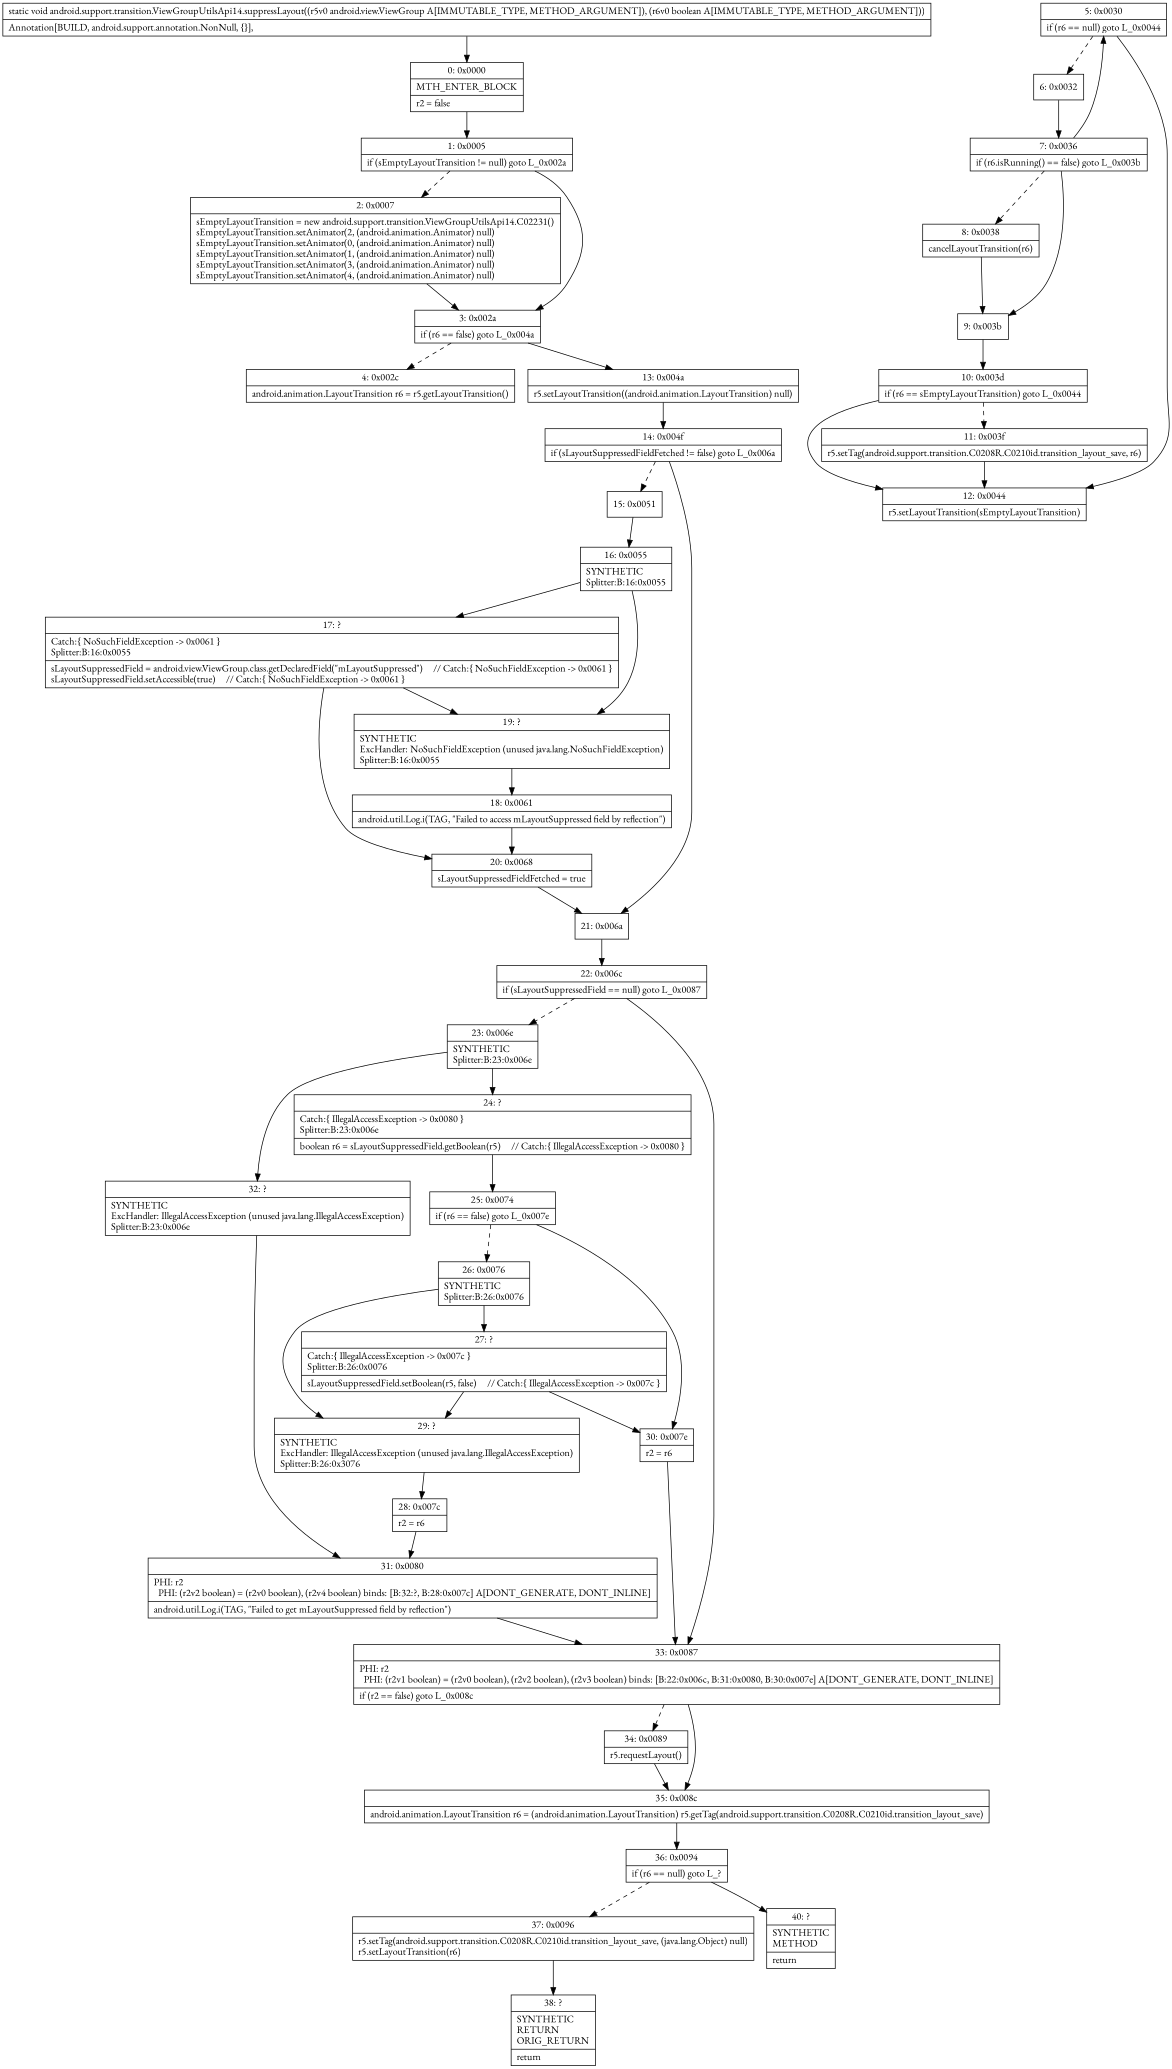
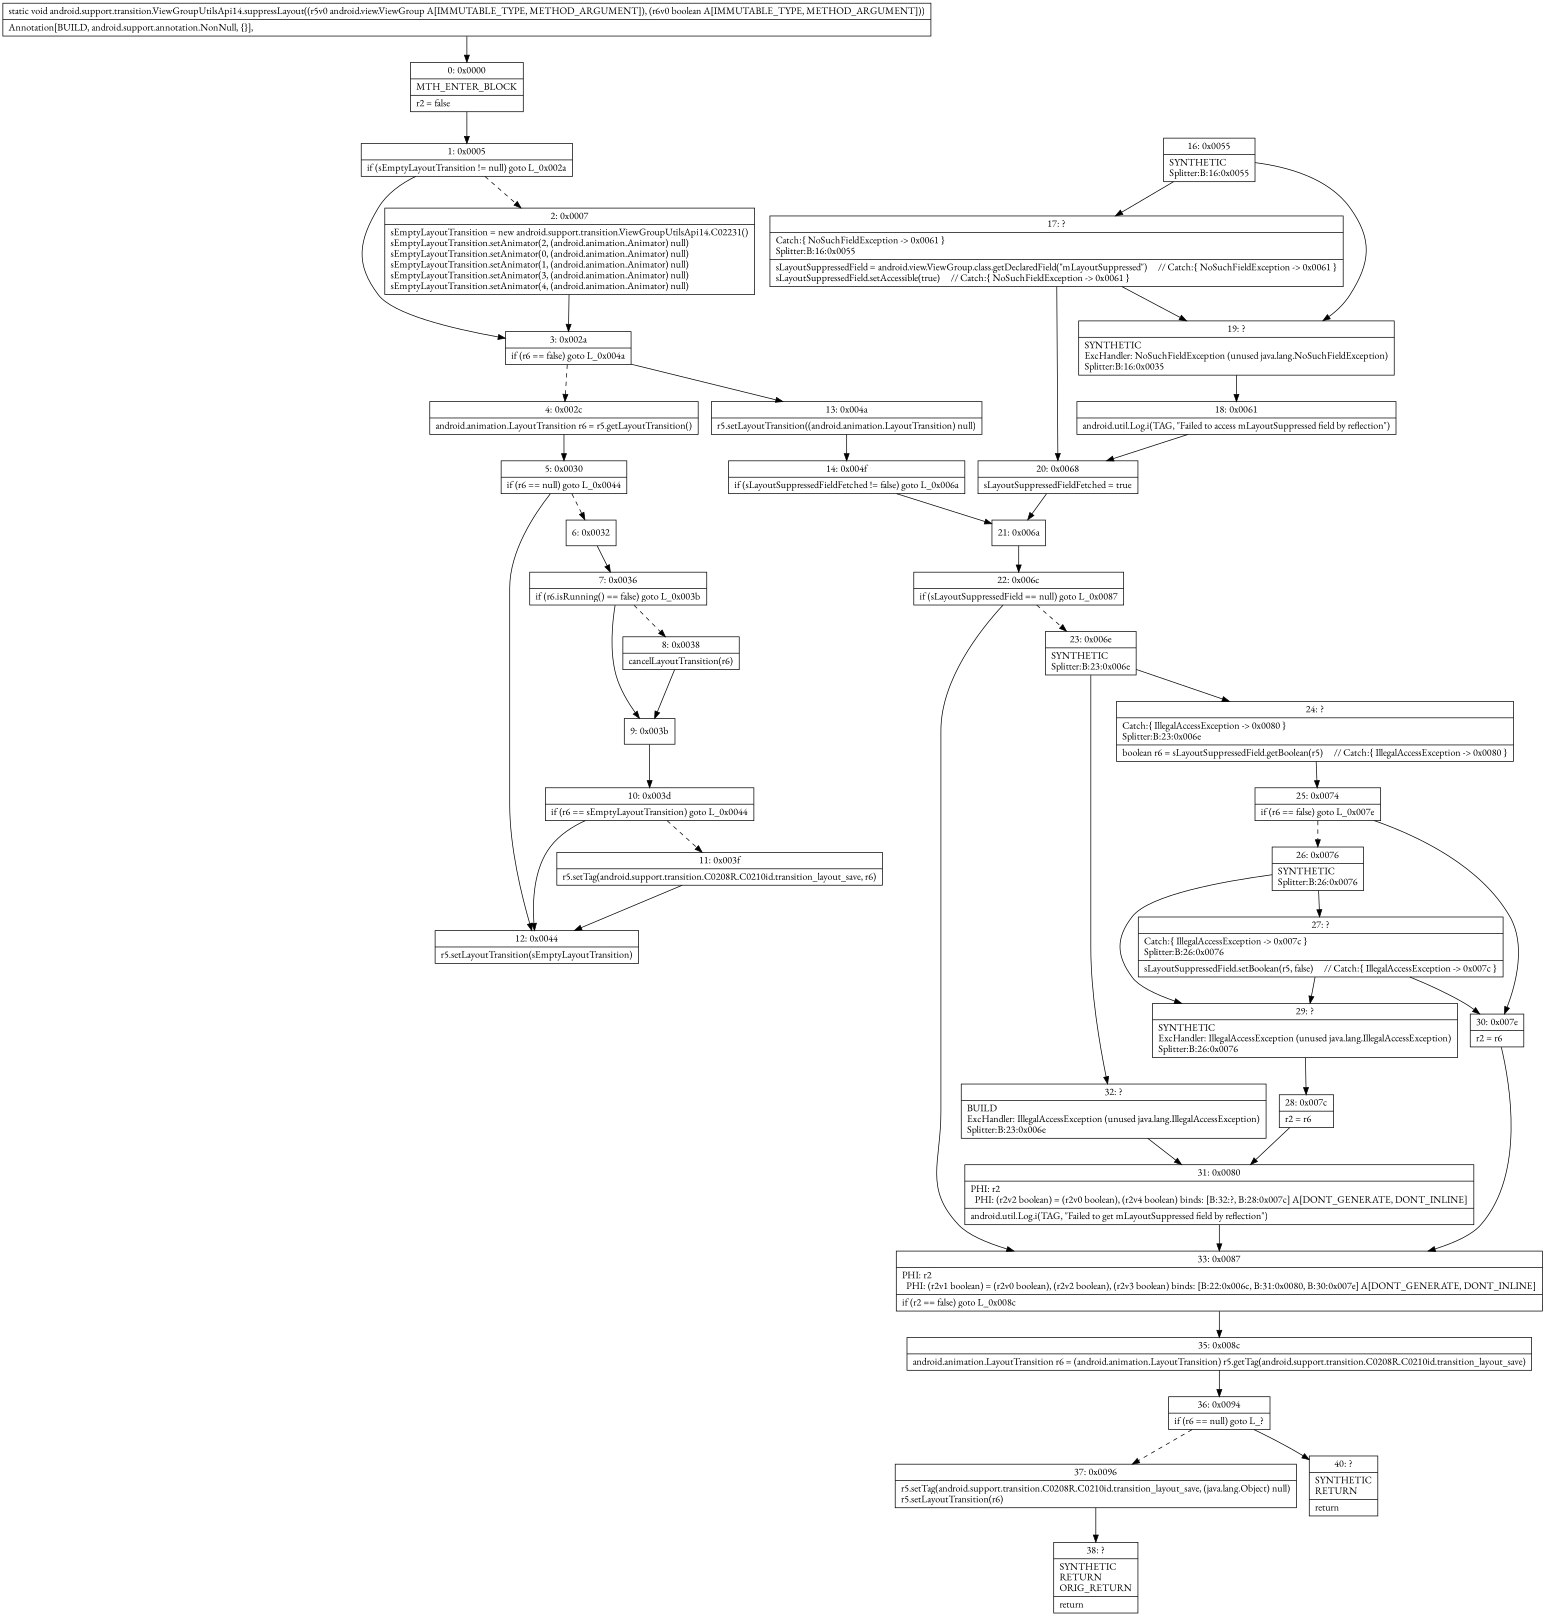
(1096, 93) -> (564, 444)
(635, 504) -> none
(400, 760) -> (1124, 367)
(140, 1205) -> (982, 1108)
(320, 1464) -> (1198, 1049)
(646, 1747) -> none
(795, 1944) -> (1336, 1491)
